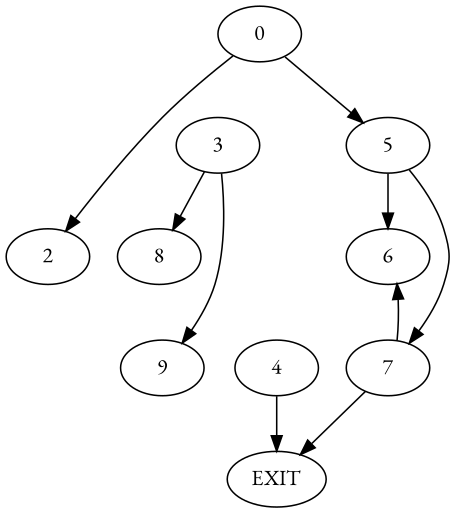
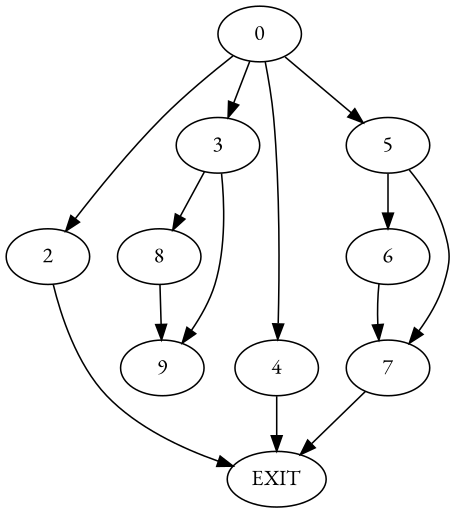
none -> (242, 82)
none -> (278, 192)
none -> (161, 305)
(398, 320) -> (378, 304)
none -> (109, 398)
